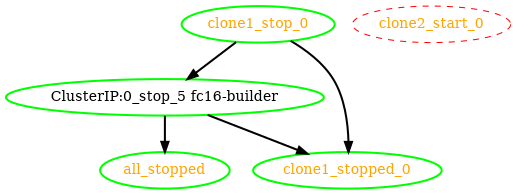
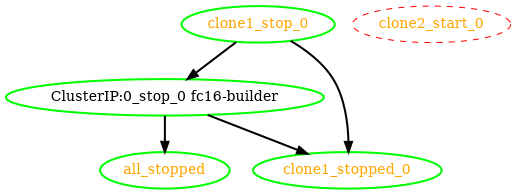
(165, 97) -> (165, 97)
